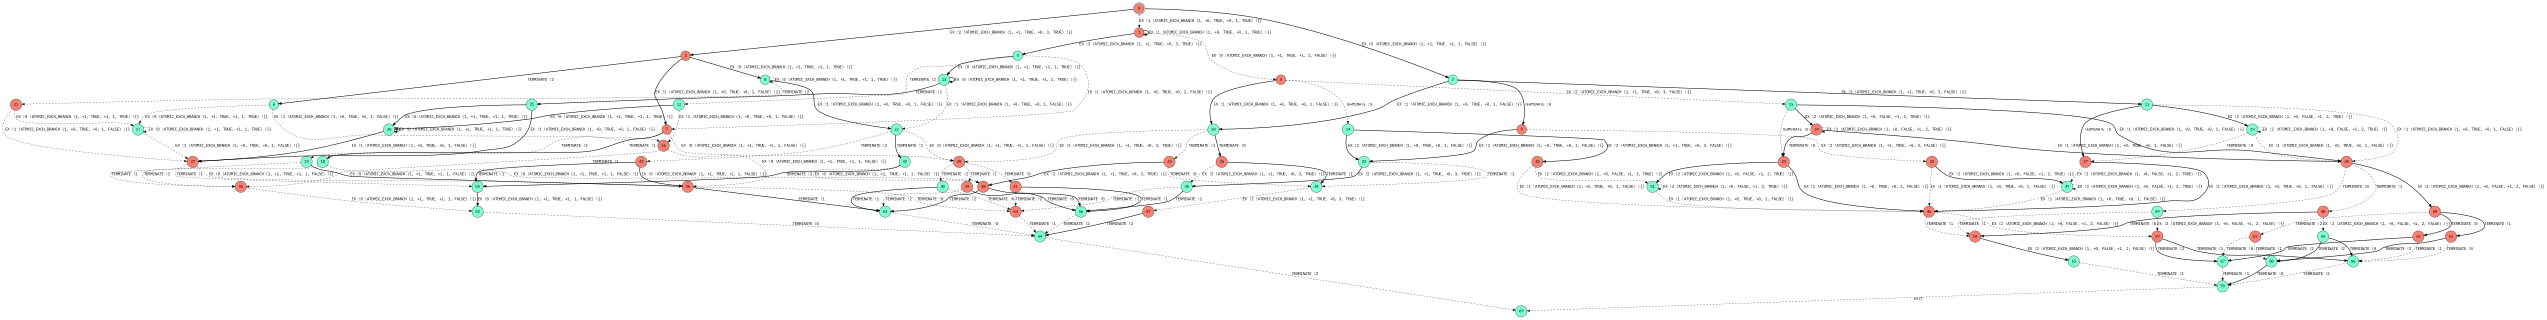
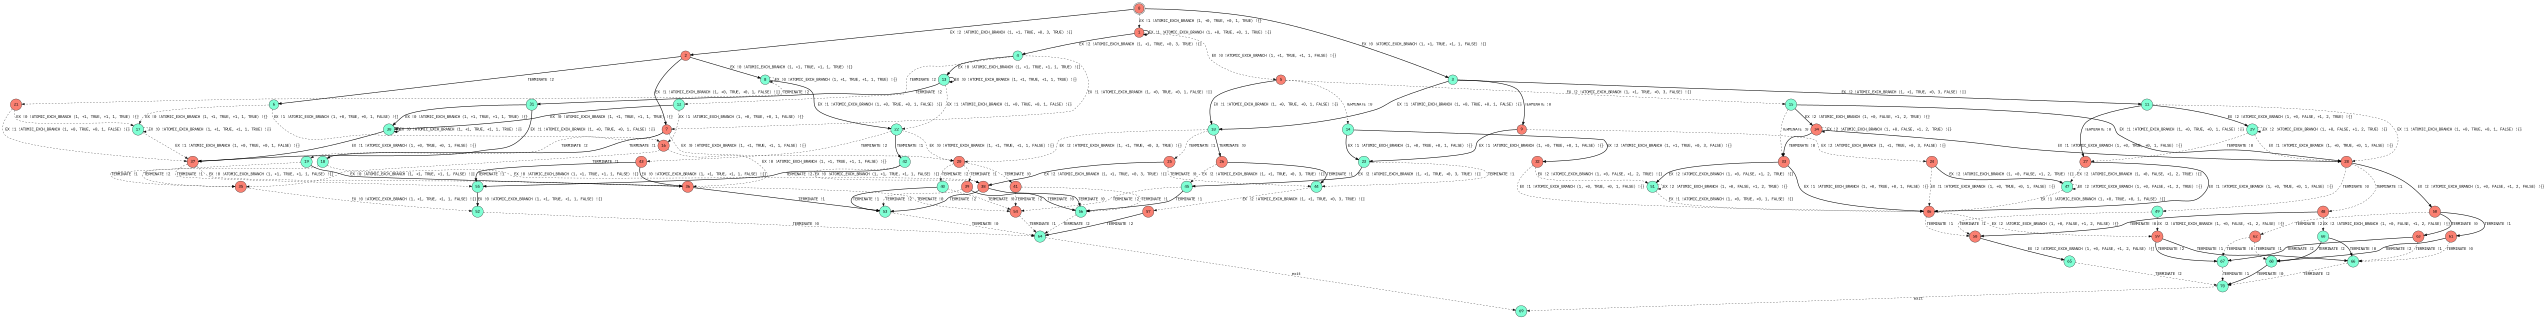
(1110, 191) -> (1110, 191)
(1305, 274) -> (1296, 274)
